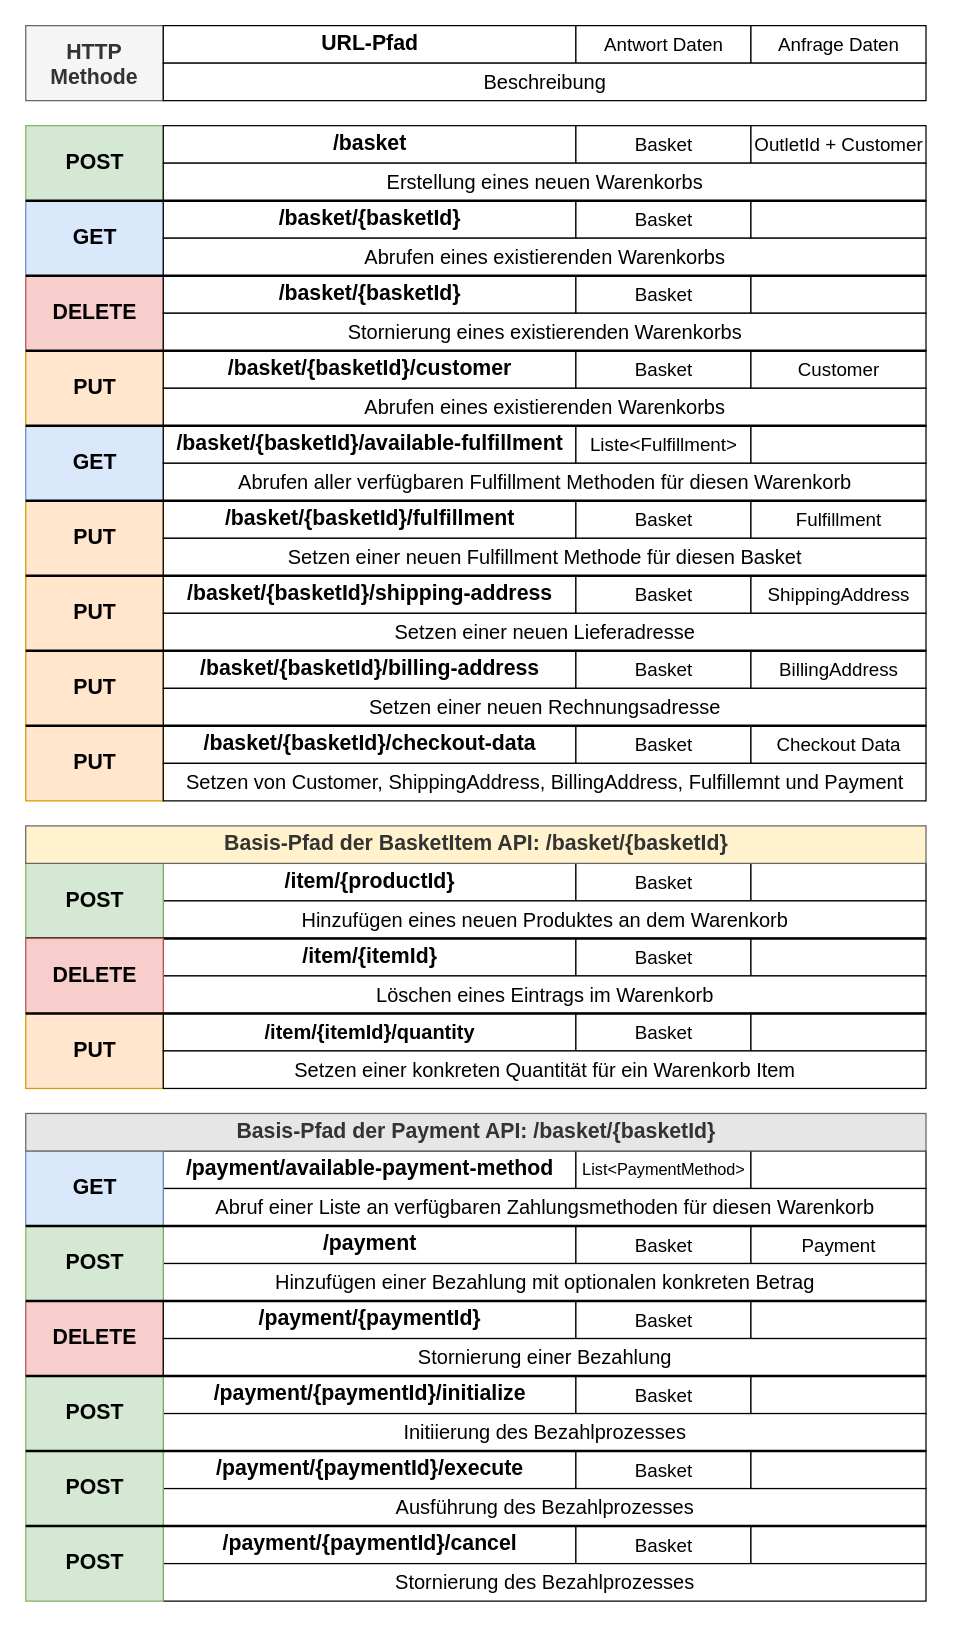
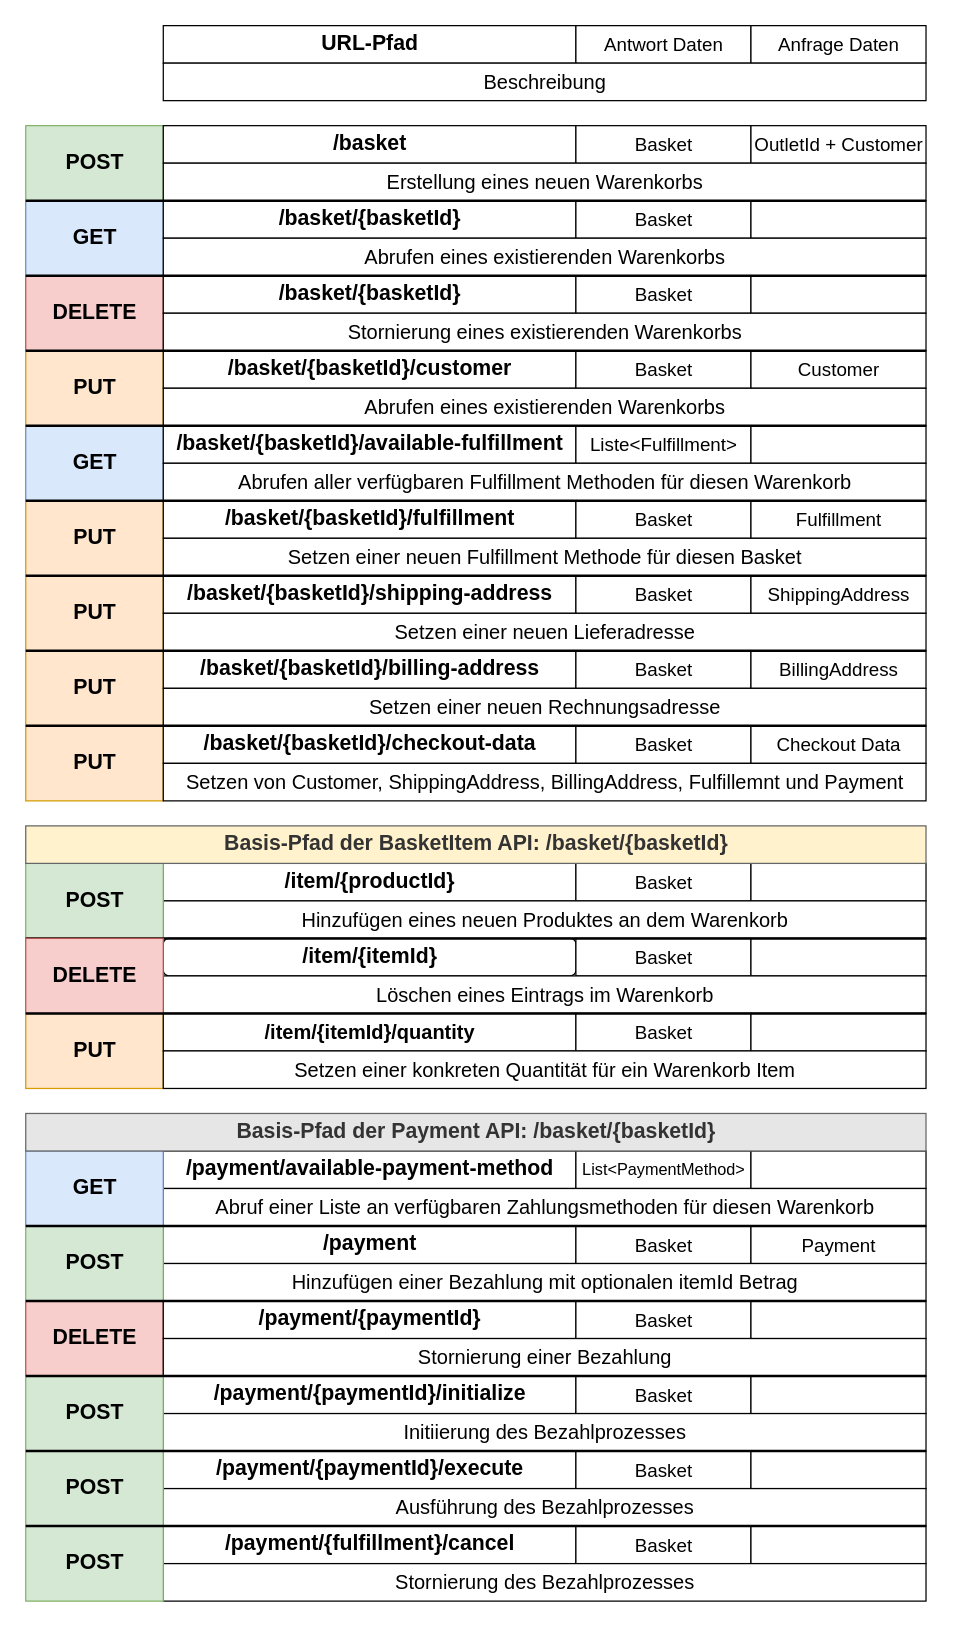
(94, 63) -> none
(369, 957) -> (369, 957)
(545, 1282) -> (545, 1282)
(370, 1544) -> (370, 1544)
